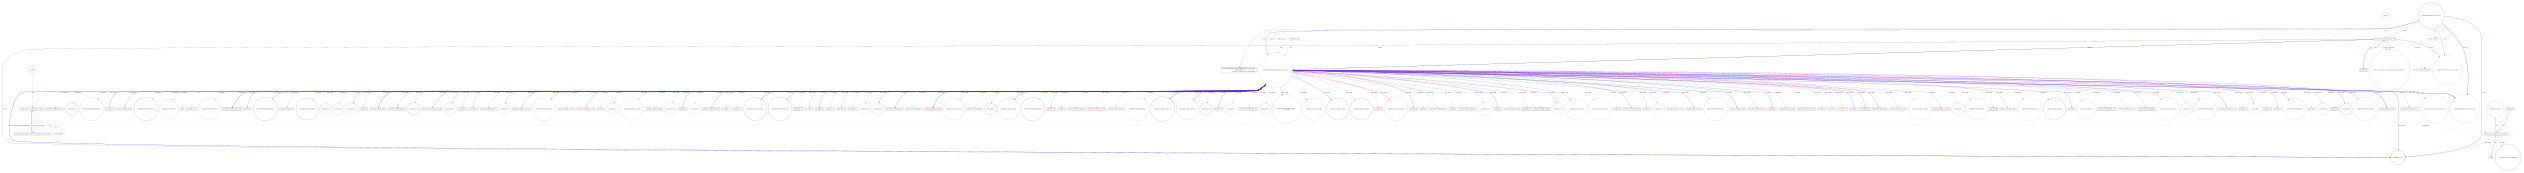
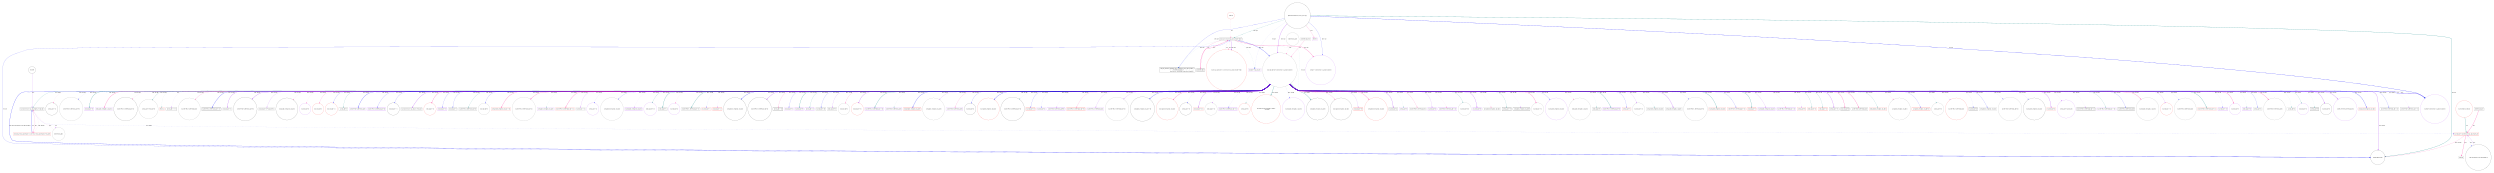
(2435, 109) -> none
